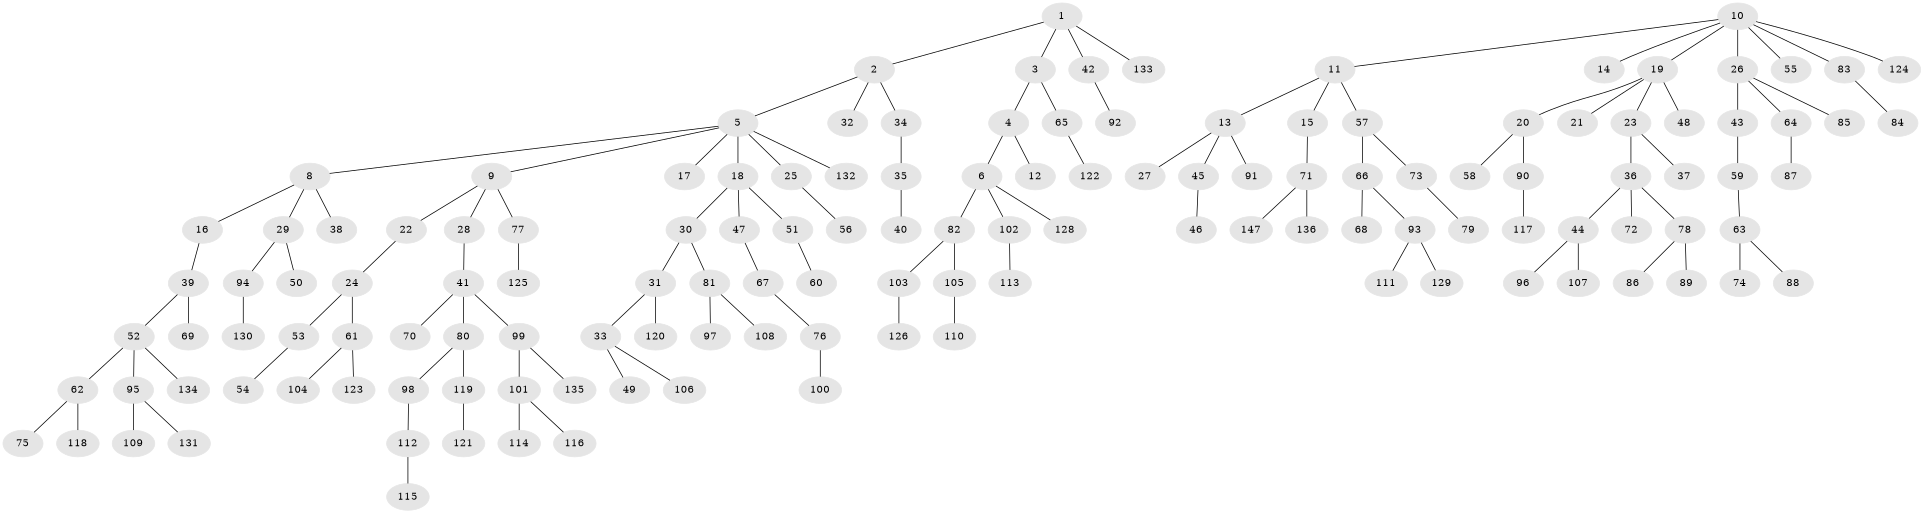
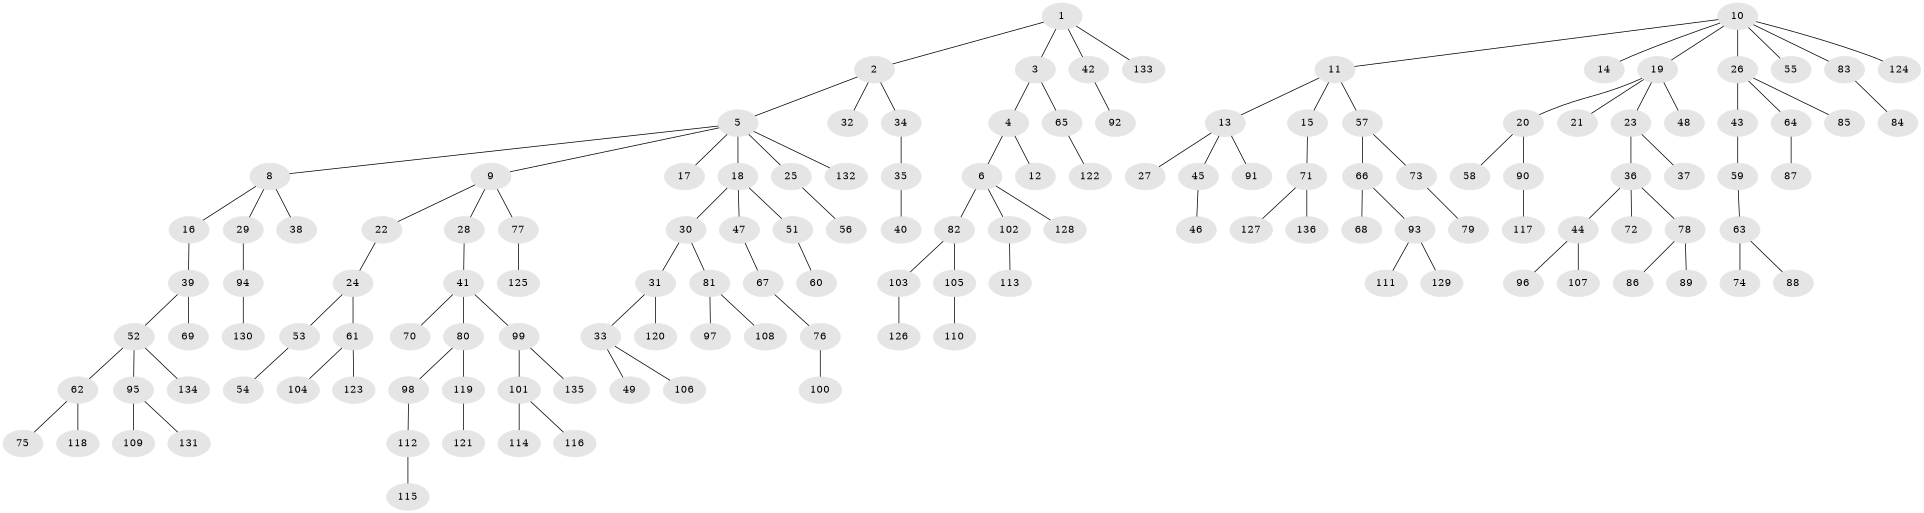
(1251, 230) -> (1251, 230)
(297, 283) -> none
